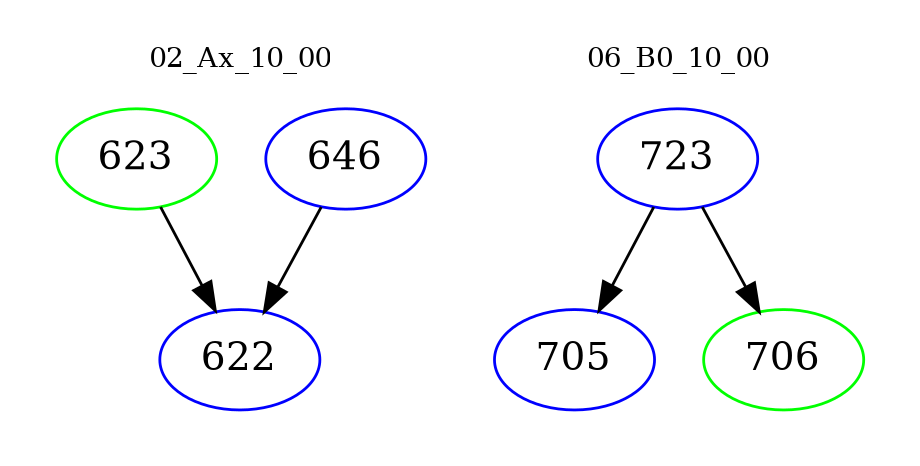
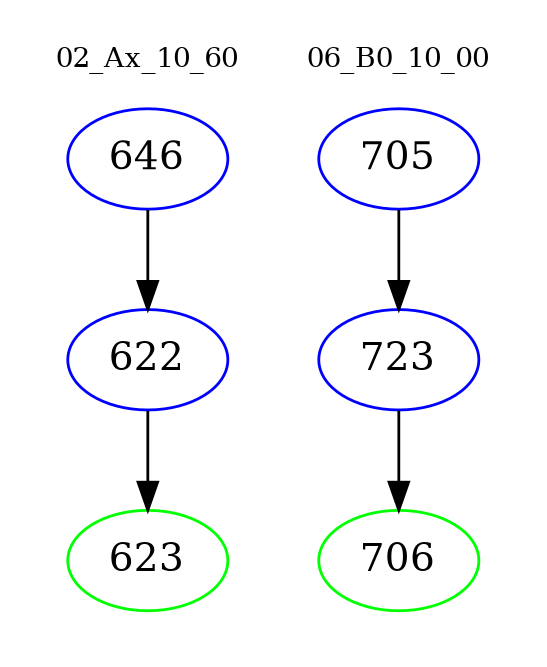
(241, 60) -> (148, 60)
(181, 246) -> (148, 446)
(633, 246) -> (399, 246)
